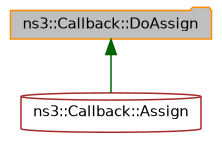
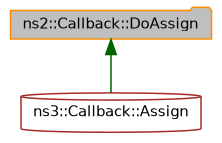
(111, 25) -> (111, 25)
